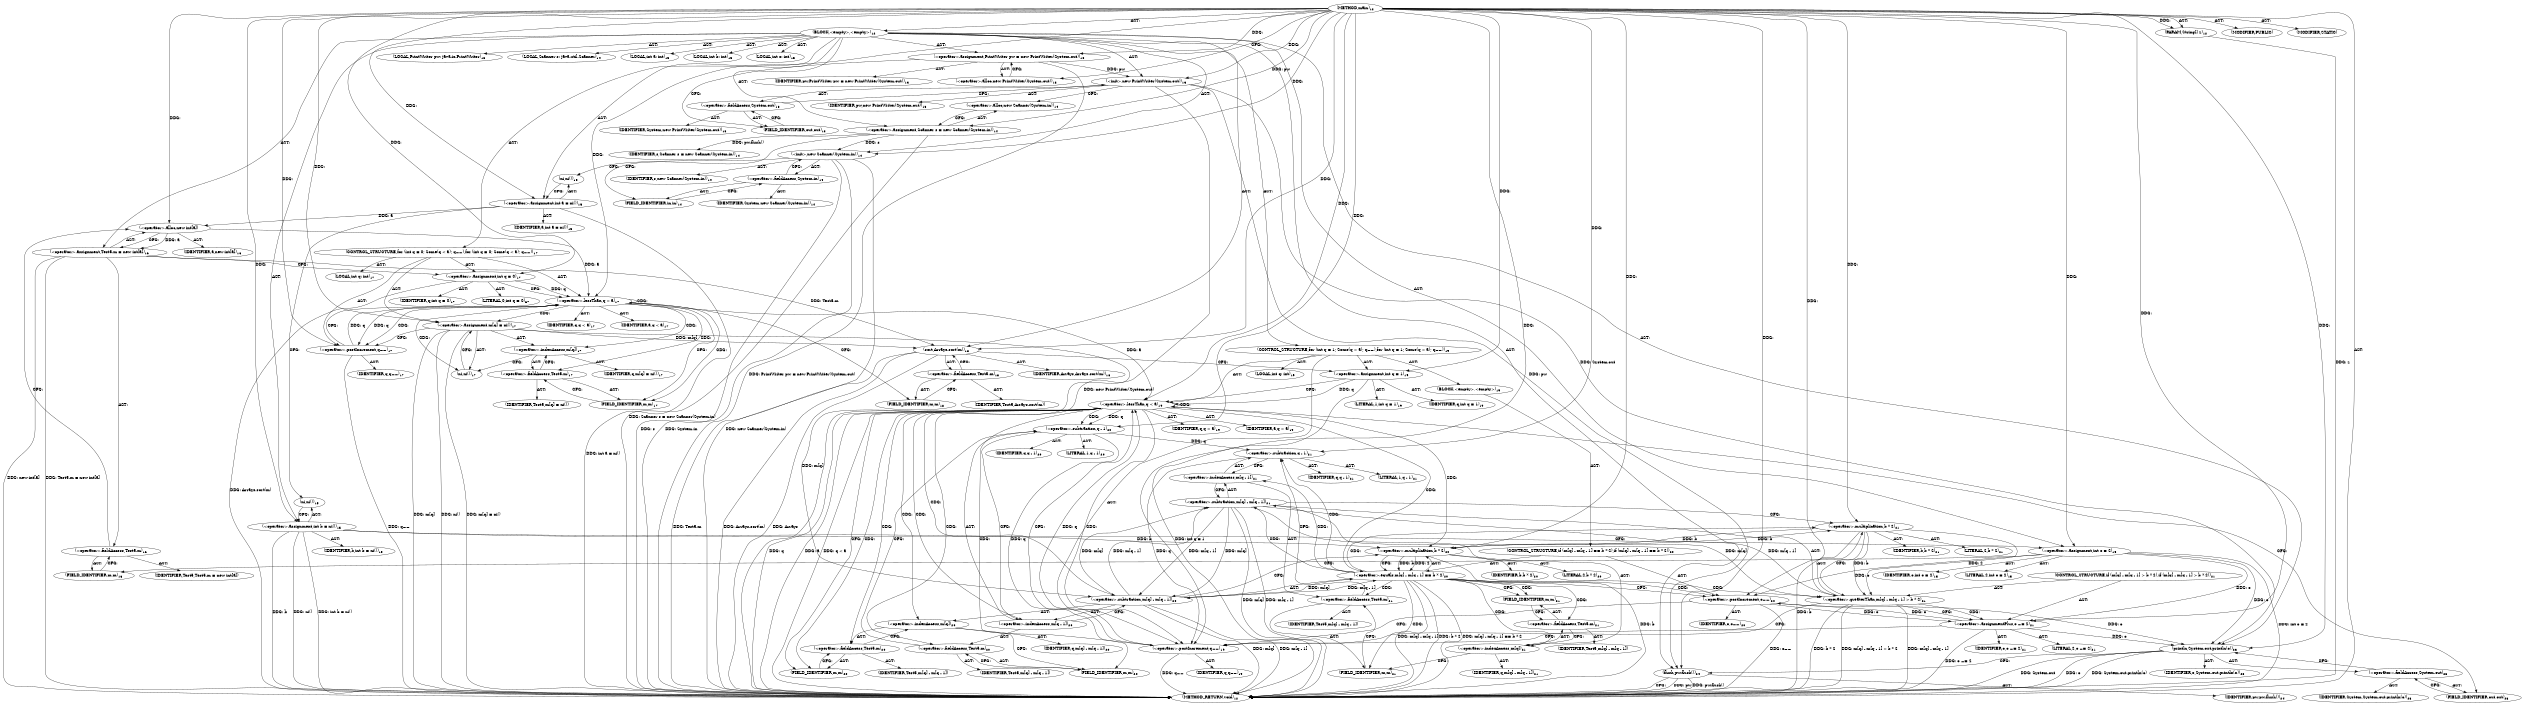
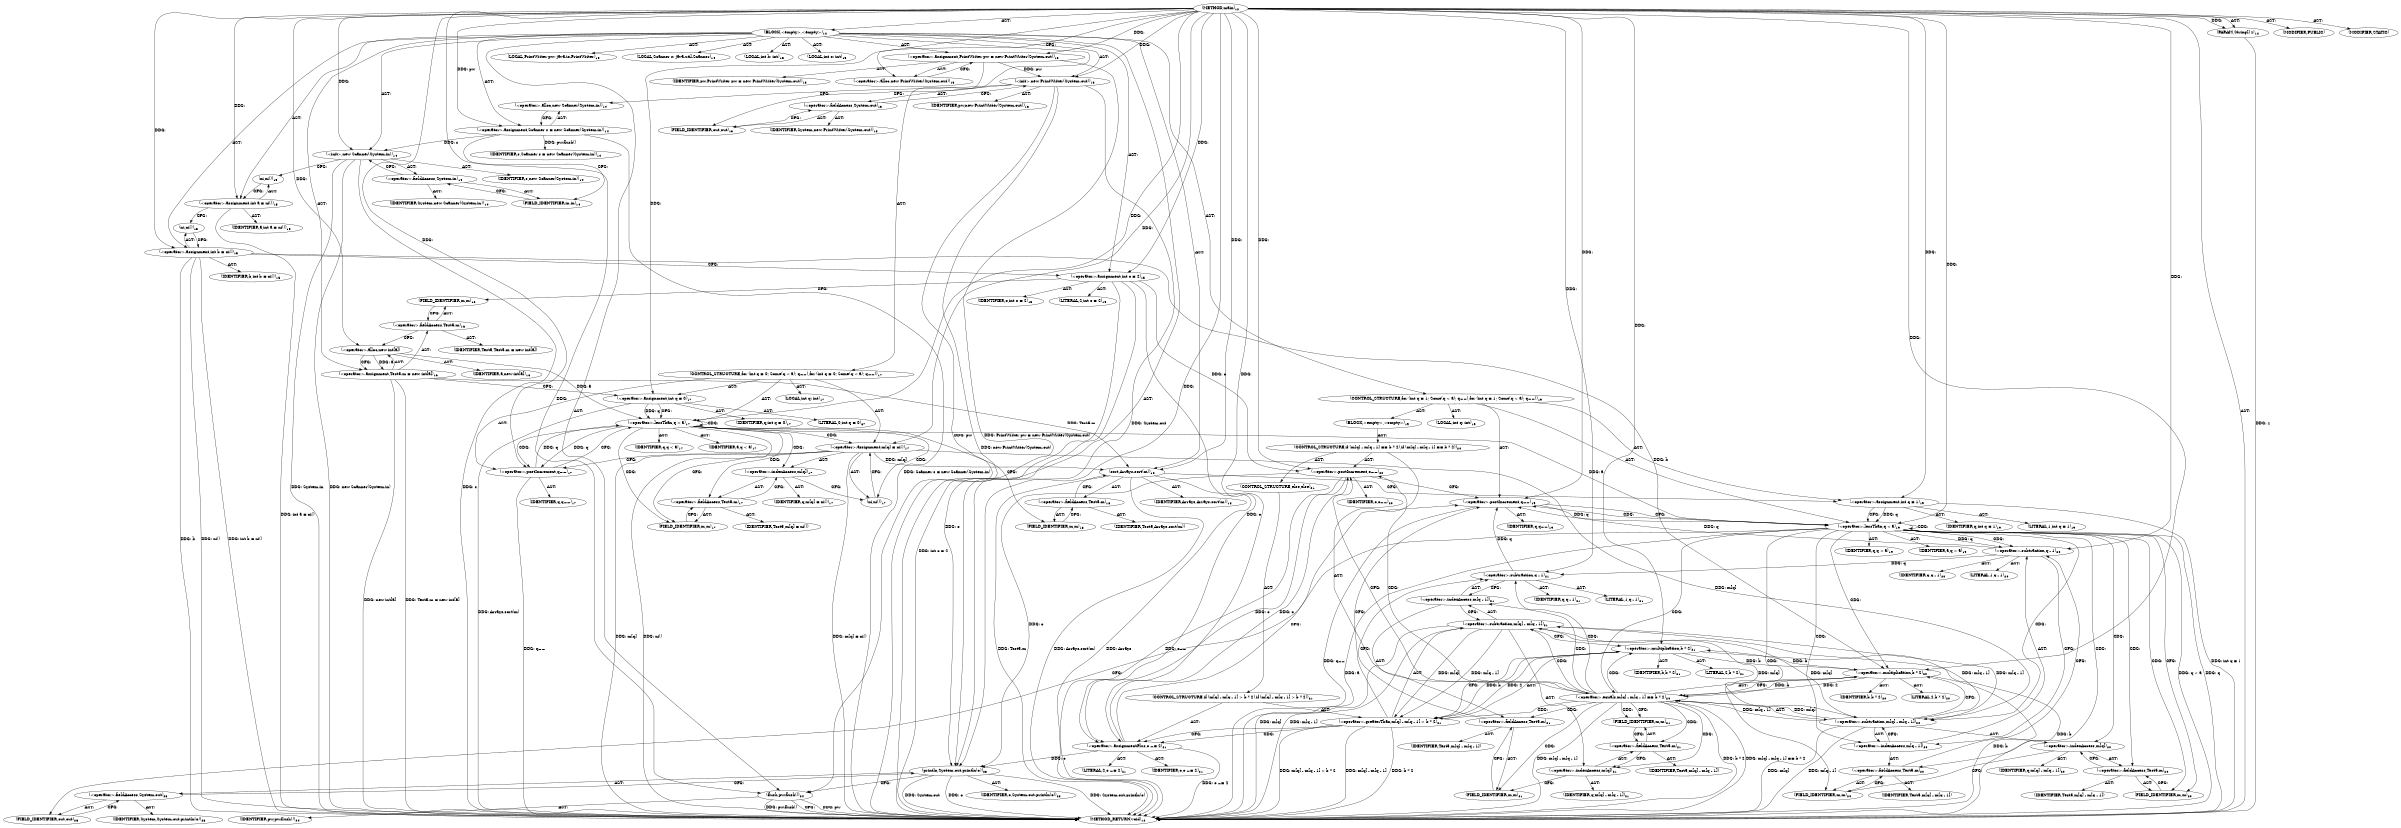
(650, 57) -> none
(354, 216) -> none
none -> (1278, 487)
